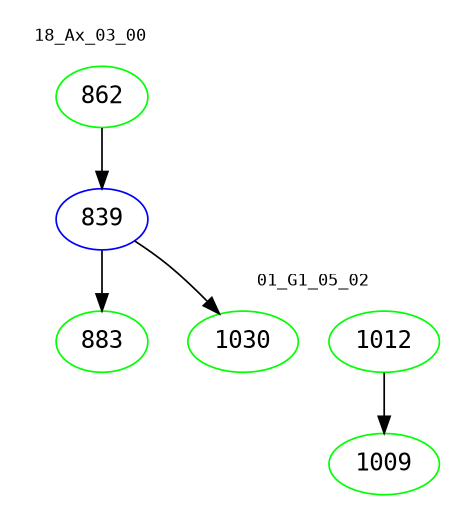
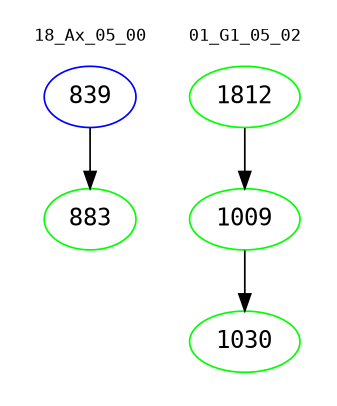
(91, 37) -> (91, 37)
(102, 97) -> none
(187, 281) -> (245, 272)
(384, 342) -> (245, 97)
